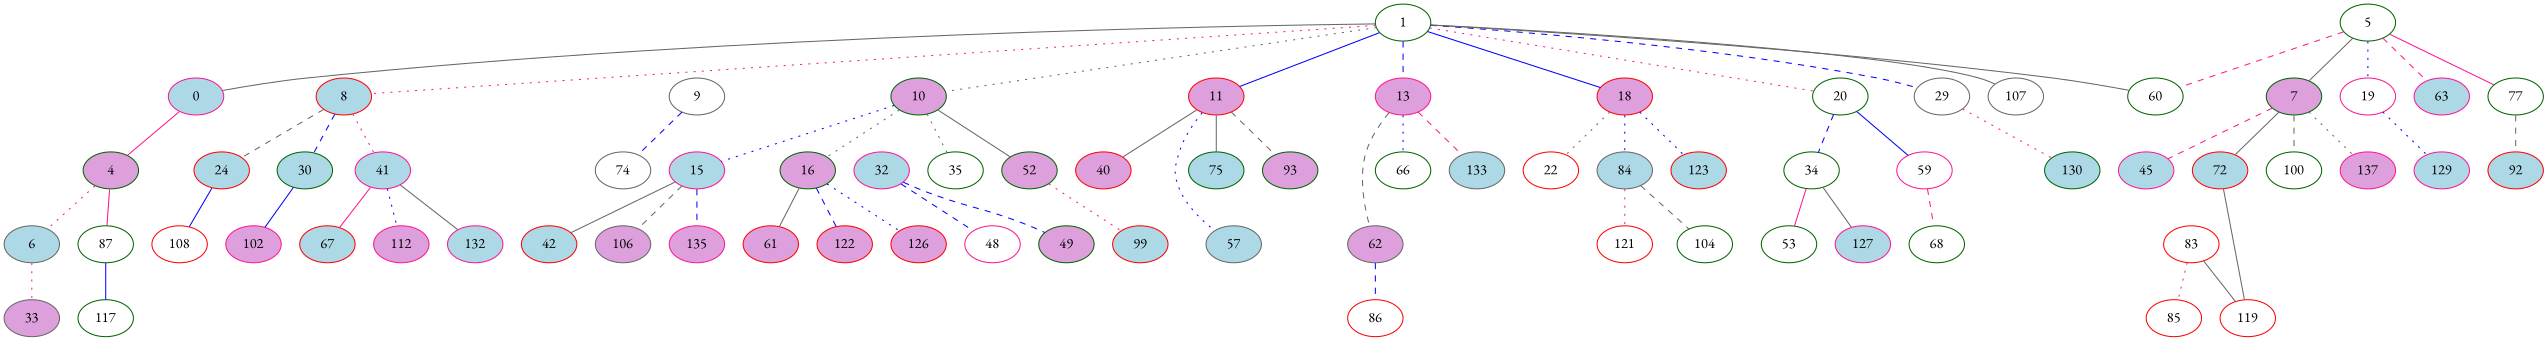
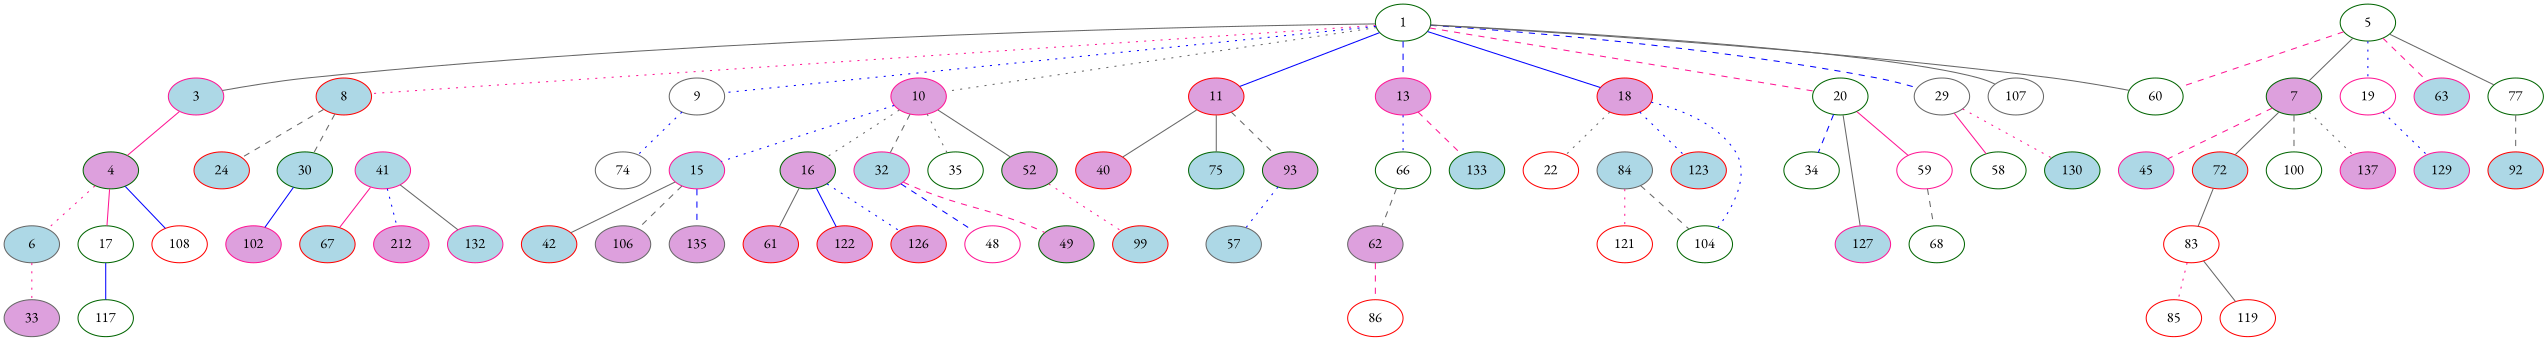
none -> (1050, 60)
(1622, 60) -> (1622, 60)
(2442, 60) -> (2442, 60)
(196, 96) -> (196, 96)
(919, 96) -> (919, 96)
(324, 133) -> (324, 133)
(363, 133) -> none
(660, 133) -> (660, 133)
none -> (900, 133)
(1625, 134) -> (1730, 145)
(1883, 134) -> (1883, 134)
(1363, 166) -> (1389, 207)
(1477, 170) -> (1477, 170)
none -> (1998, 170)
(1175, 175) -> (1262, 207)
(201, 207) -> (145, 207)
(826, 207) -> (826, 207)
(974, 207) -> (974, 207)
(1837, 207) -> (1852, 170)
(1931, 207) -> (1931, 207)
(106, 244) -> (106, 244)
(401, 244) -> (401, 244)
(697, 244) -> (697, 244)
(1789, 244) -> none
(2234, 244) -> (2206, 207)
(1375, 281) -> (1375, 281)
